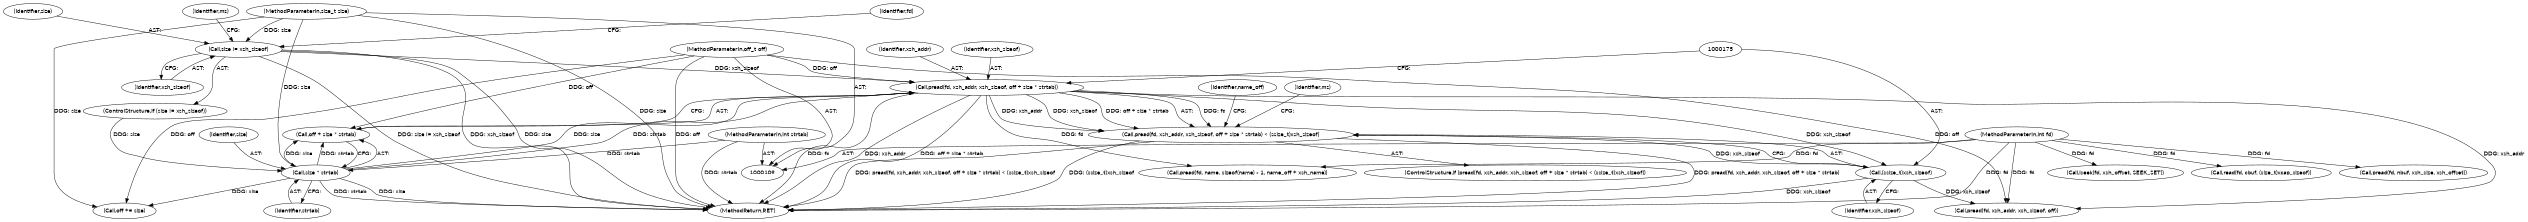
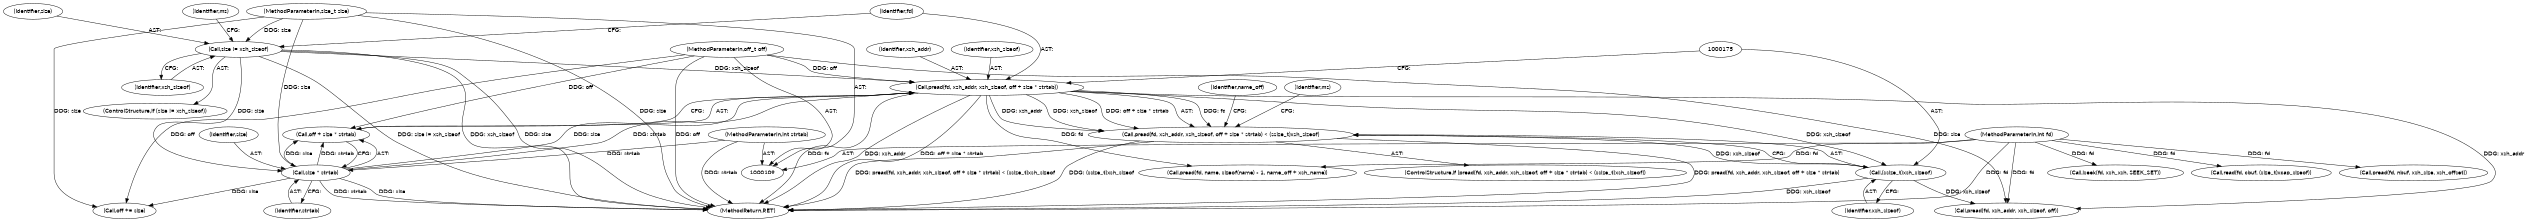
none -> (1007, 27)
(1947, 135) -> (1947, 135)
(178, 163) -> (155, 129)
(2116, 173) -> (2116, 173)
